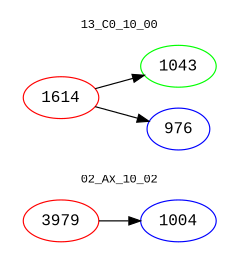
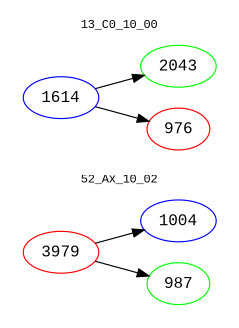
(178, 66) -> (178, 66)
(61, 98) -> (61, 98)
(178, 129) -> (178, 129)
(120, 180) -> (120, 180)
none -> (178, 284)
